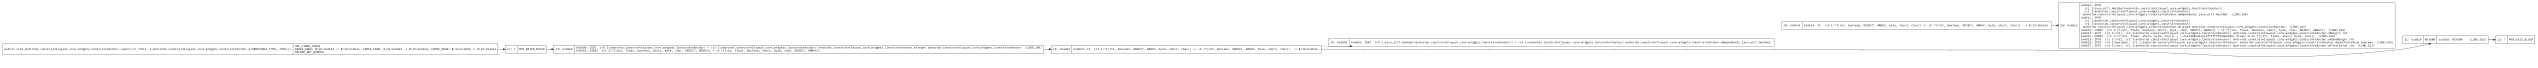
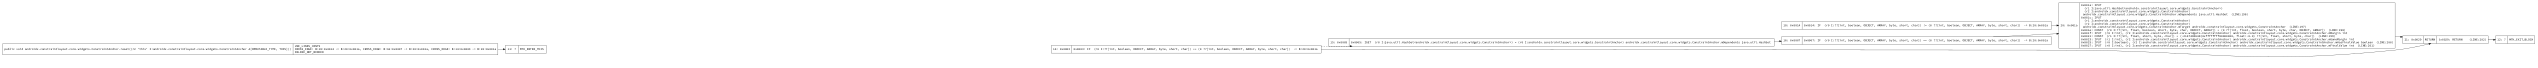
none -> (2398, 37)
none -> (1917, 41)
(532, 49) -> (532, 49)
(799, 49) -> none
